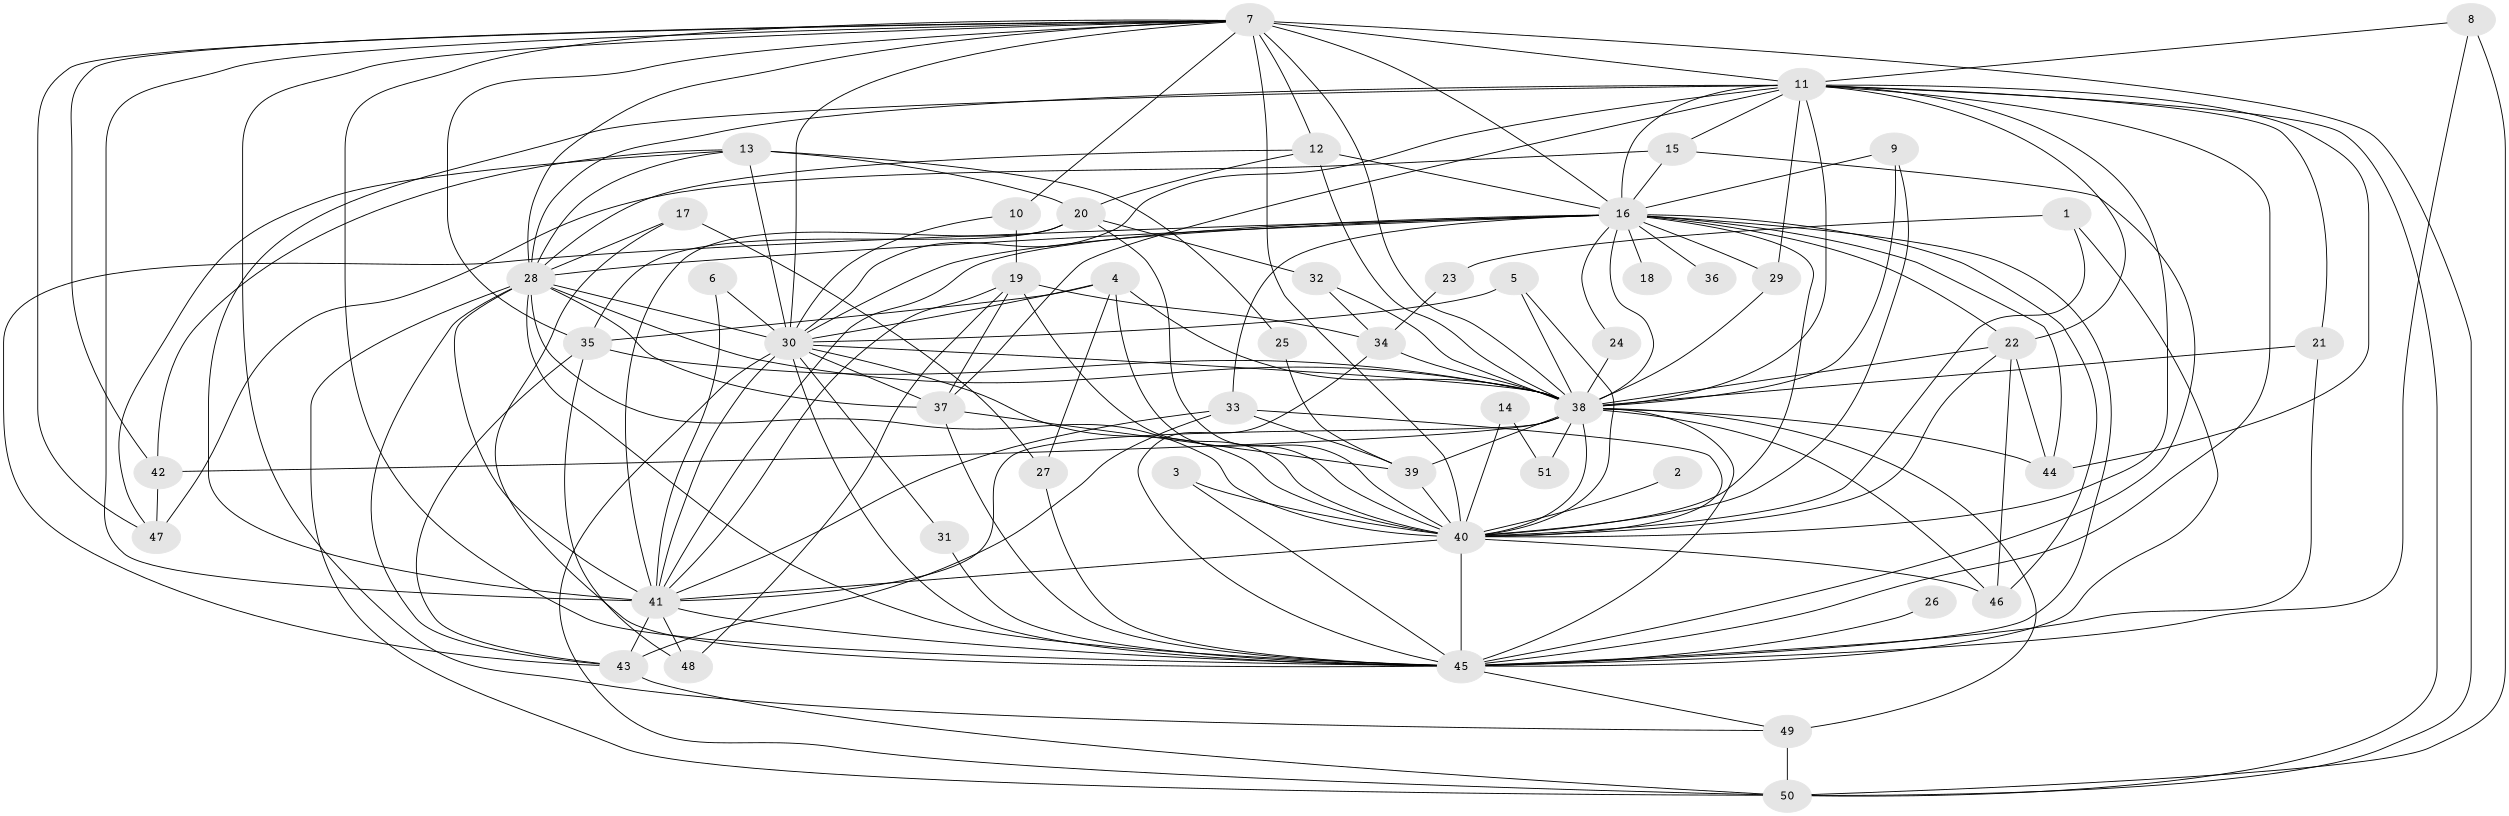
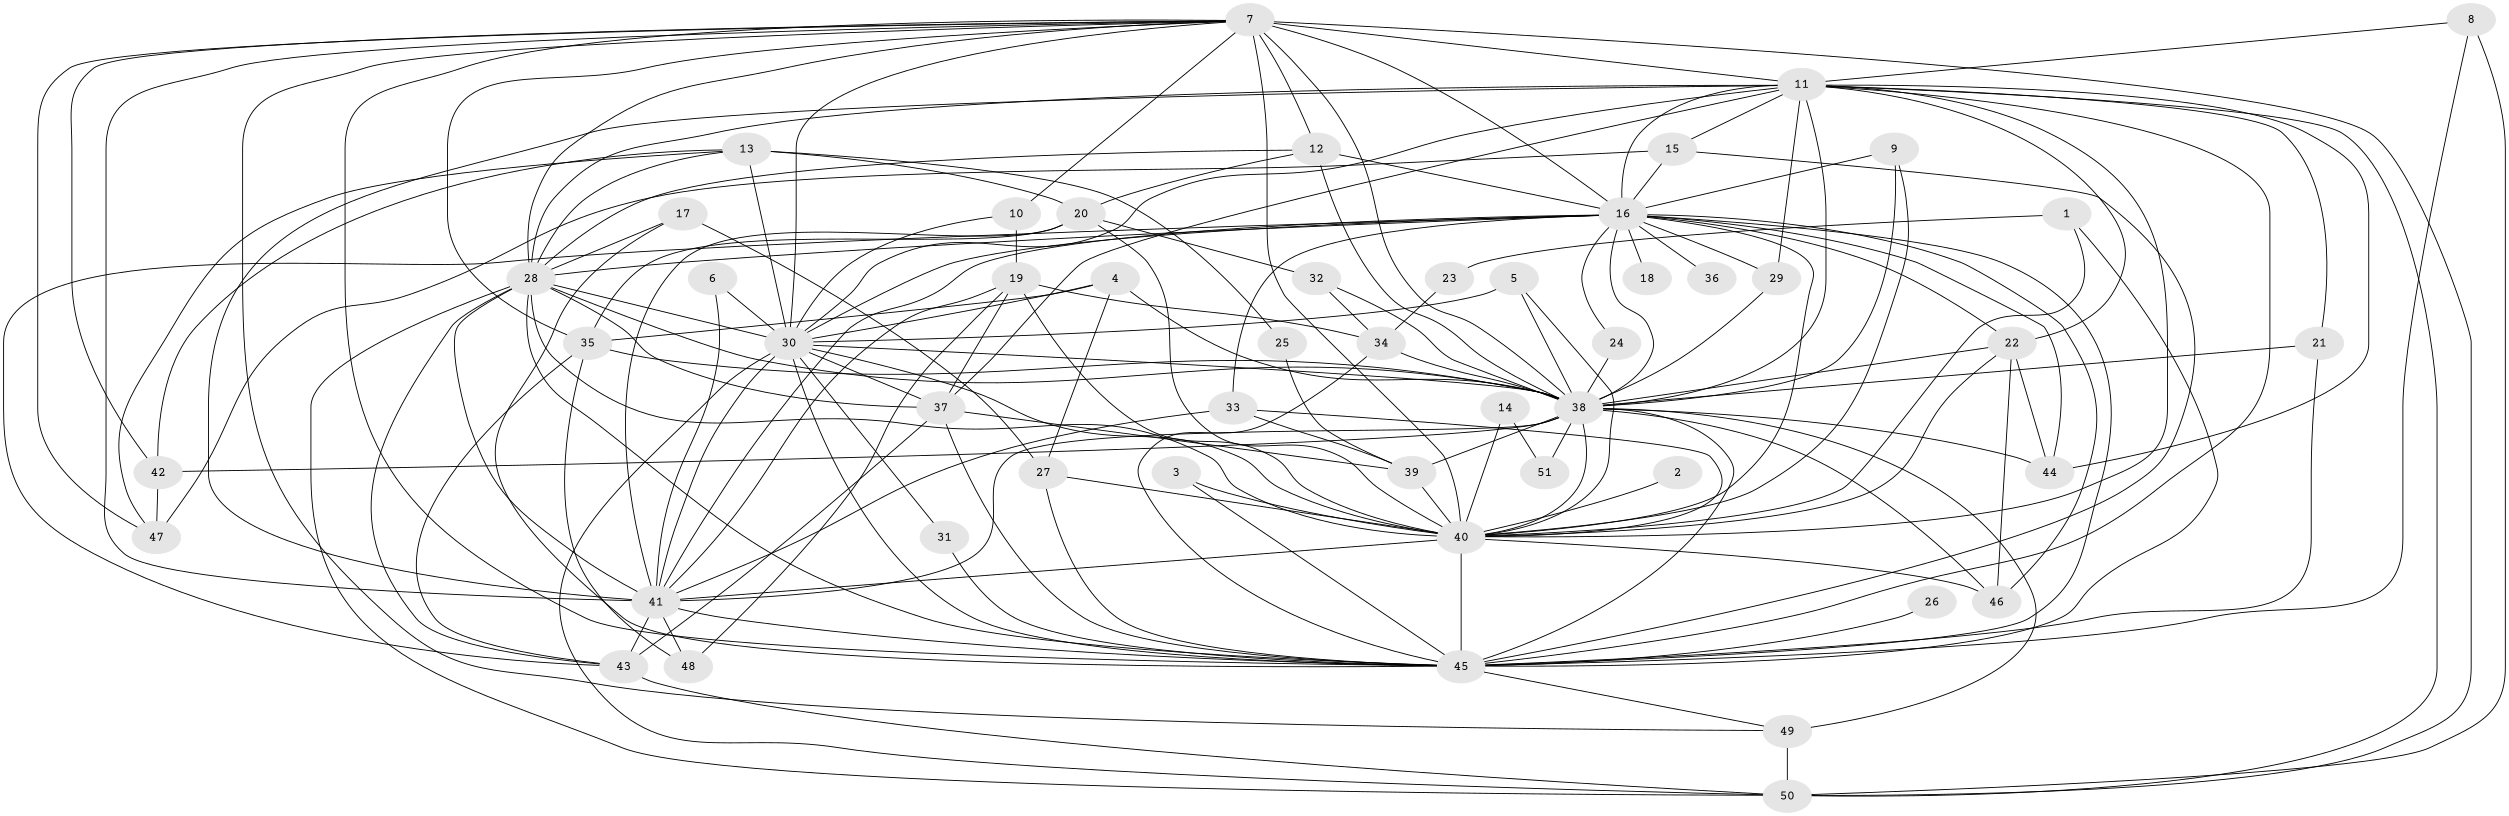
(1324, 467) -> (1252, 505)
(999, 543) -> (793, 535)
